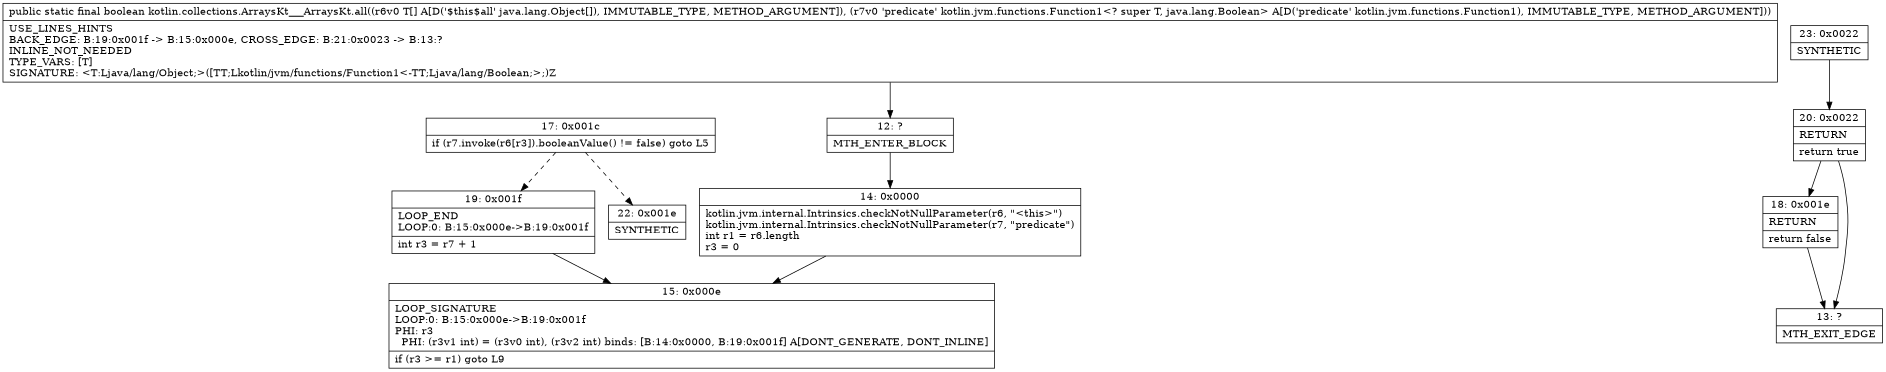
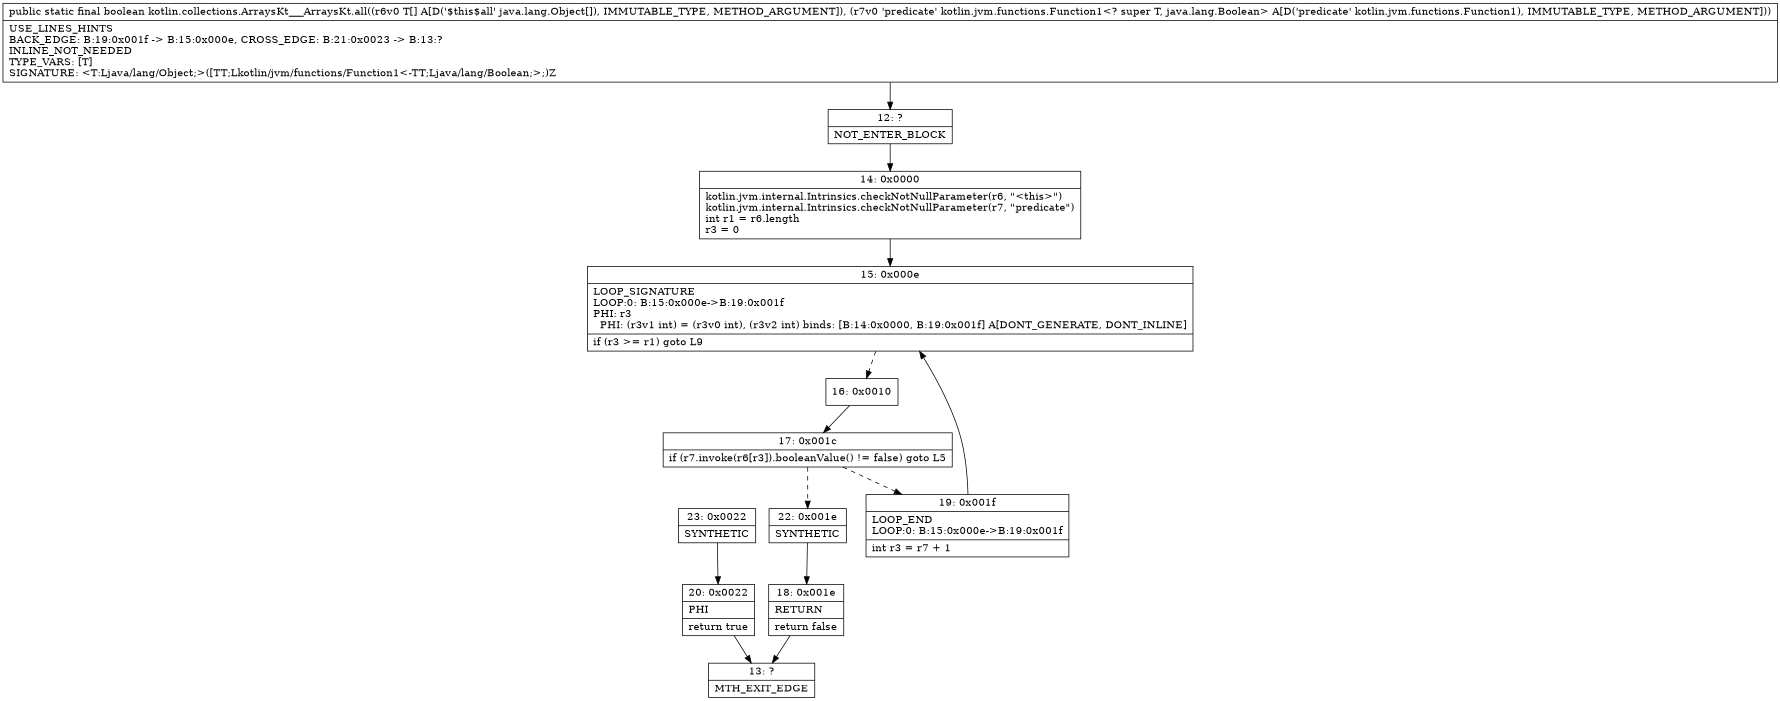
(1823, 135) -> (699, 610)
(890, 143) -> (890, 135)
(1816, 175) -> (807, 560)
none -> (862, 392)
